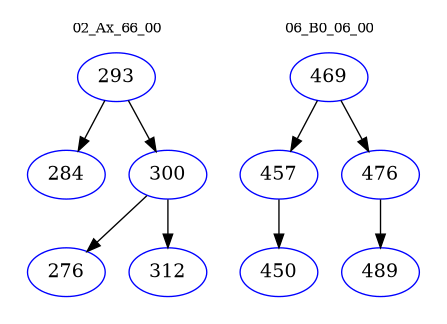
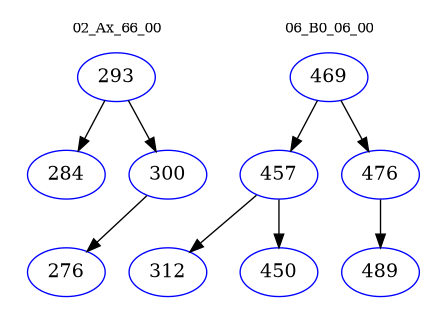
(168, 217) -> (238, 211)
